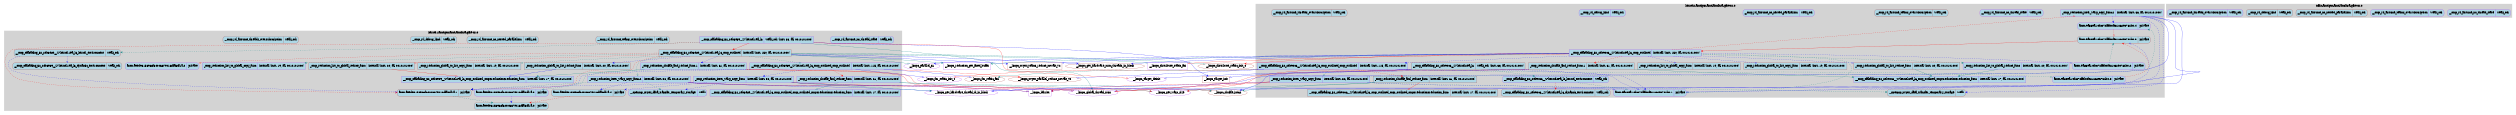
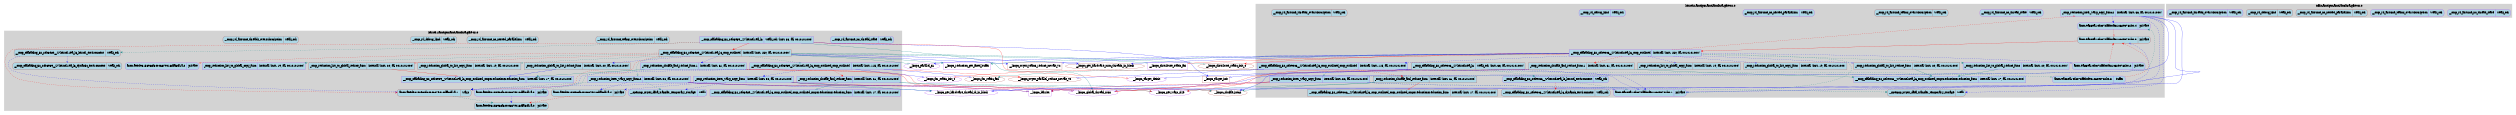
(2111, 54) -> (2111, 54)
(2119, 79) -> (2119, 79)
(465, 93) -> (466, 93)
